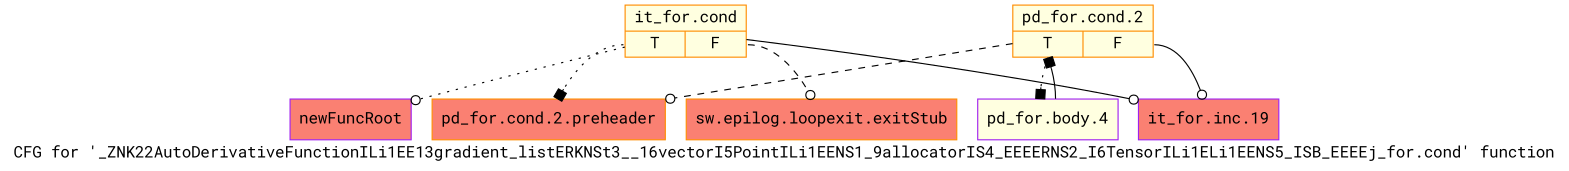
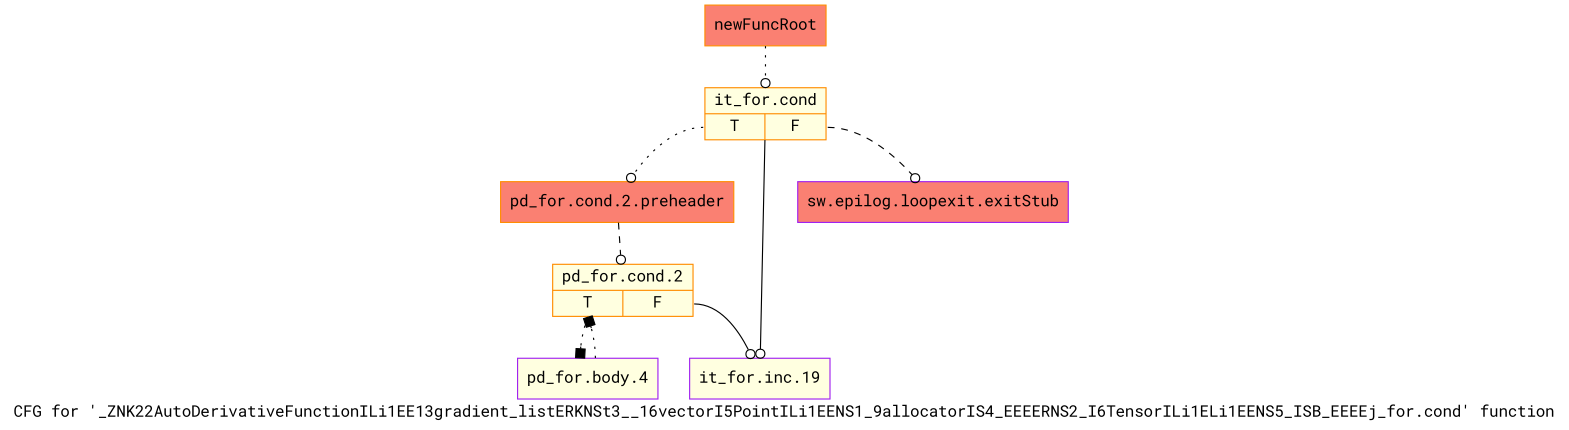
(581, 66) -> (663, 143)
(844, 71) -> (620, 239)
(522, 73) -> (765, 62)
(1053, 78) -> (594, 343)
(351, 119) -> (765, 25)
(822, 119) -> (933, 202)
(1209, 119) -> (760, 379)
